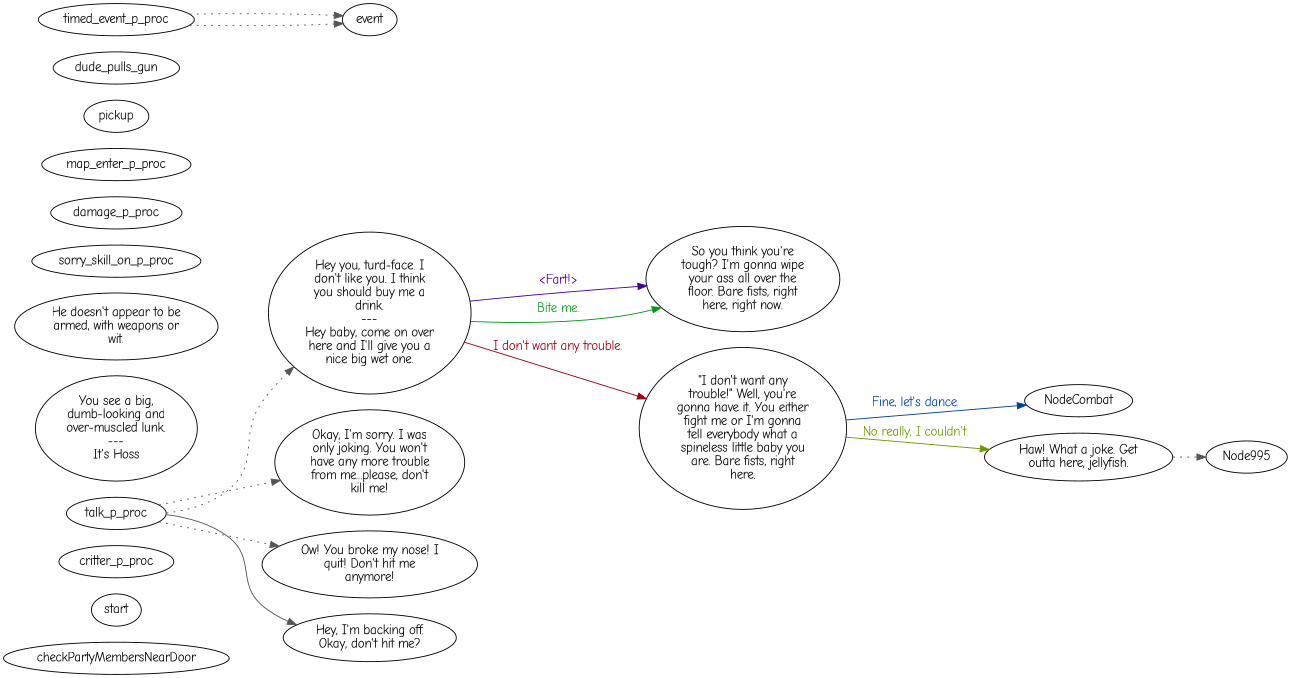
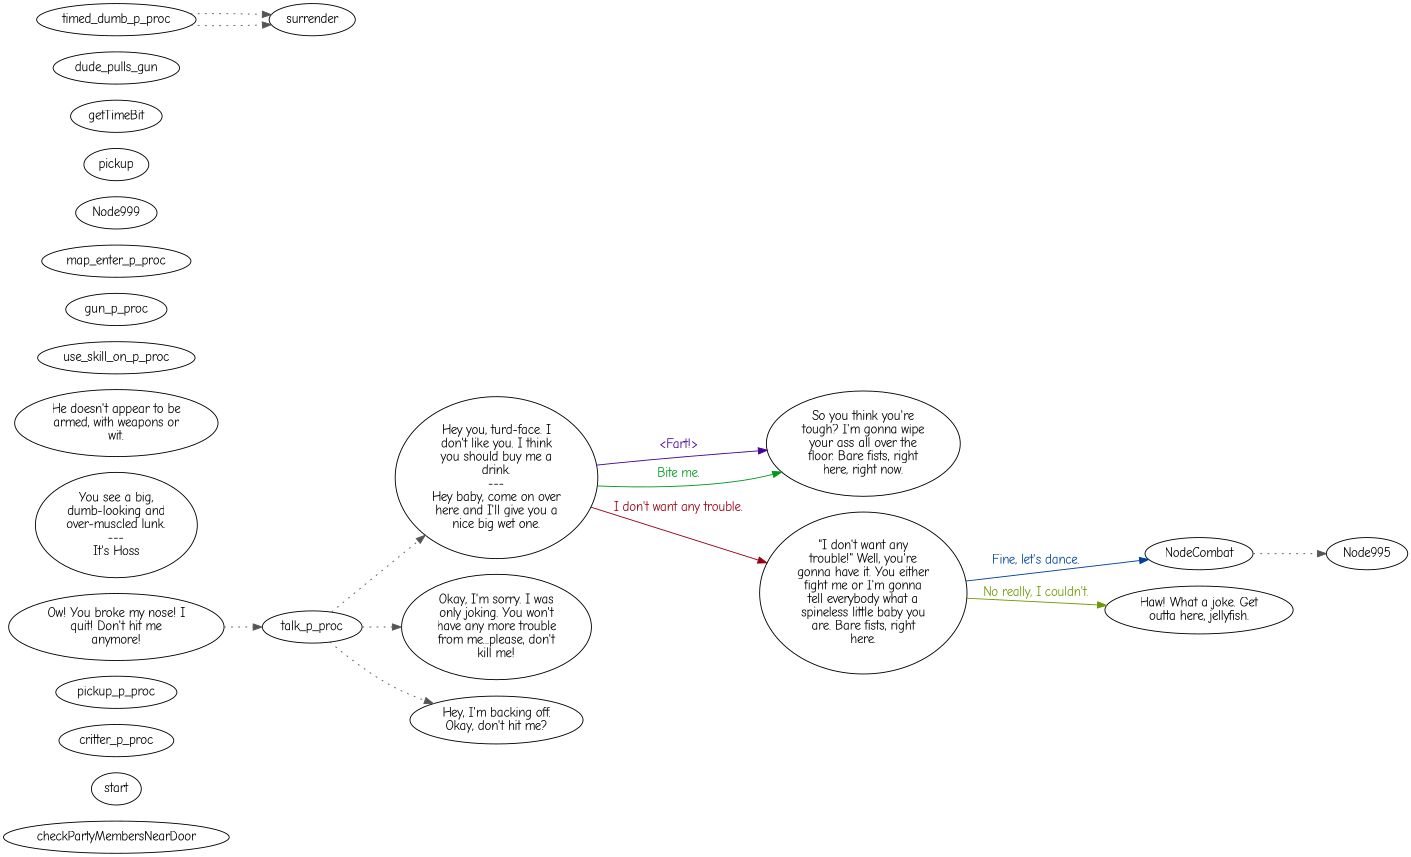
(116, 20) -> (116, 20)
(370, 20) -> (312, 20)
none -> (116, 116)
none -> (116, 213)
(116, 213) -> (116, 309)
(116, 261) -> (116, 358)
(1185, 457) -> (1285, 554)
(209, 532) -> (238, 627)
(242, 553) -> (375, 676)
none -> (116, 692)
